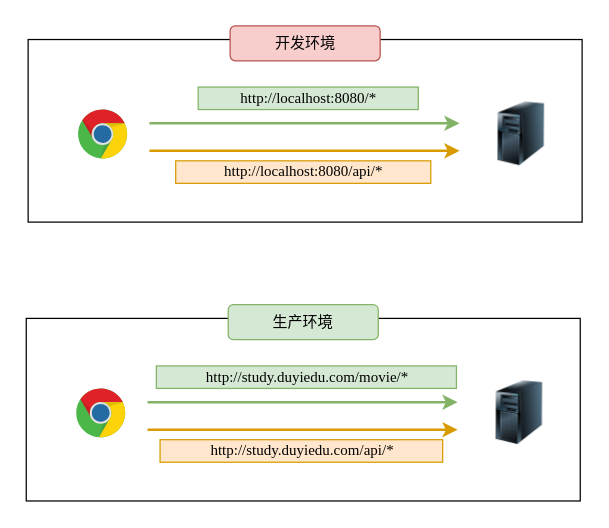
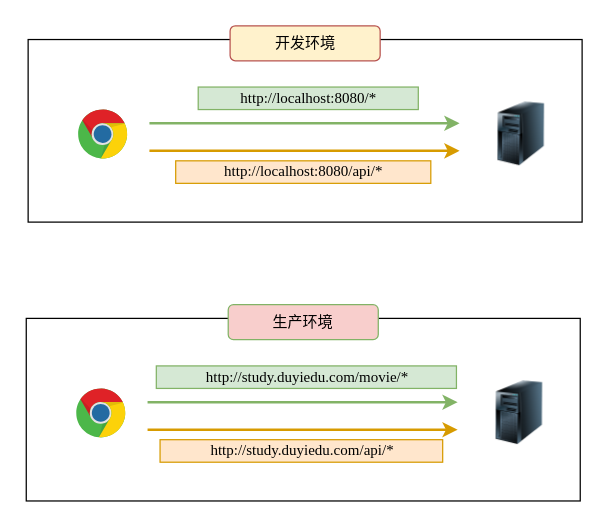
(305, 43) -> (305, 43)
(303, 322) -> (303, 322)
